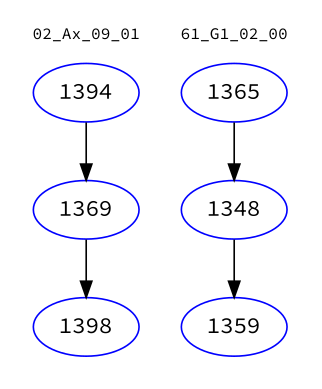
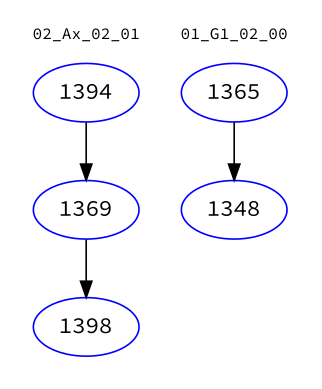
(87, 35) -> (87, 35)
(235, 35) -> (235, 35)
(234, 327) -> none
